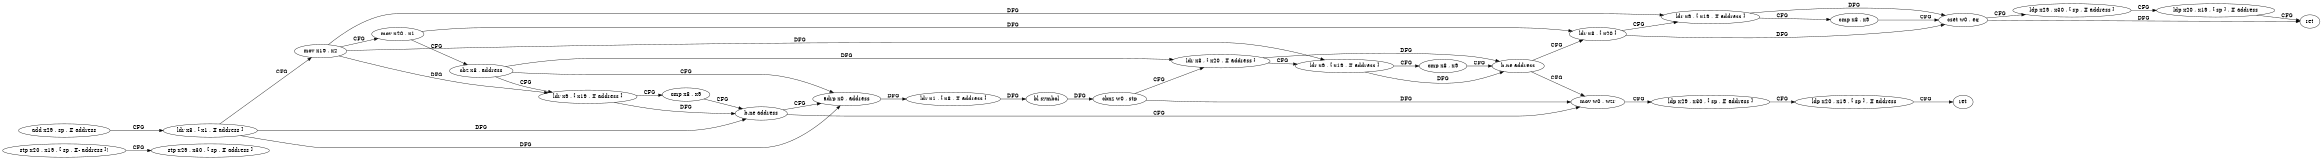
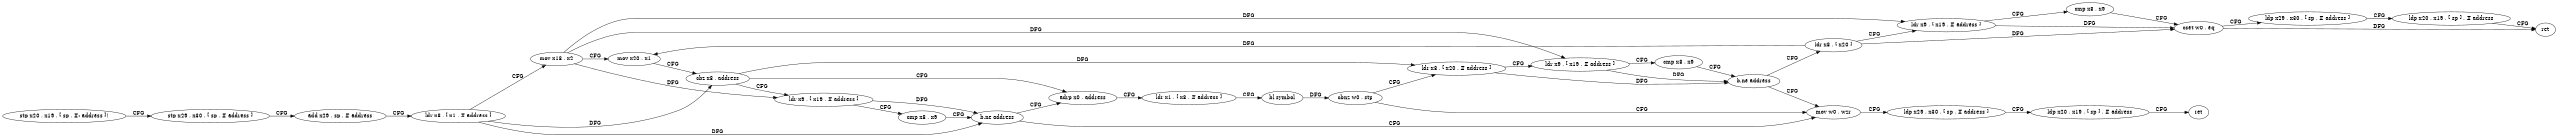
(995, 28) -> (1231, 47)
(321, 51) -> (557, 59)
(894, 96) -> (1129, 95)
(1013, 96) -> (1249, 95)
(1406, 99) -> (1642, 110)
none -> (280, 116)
(544, 148) -> (603, 126)
